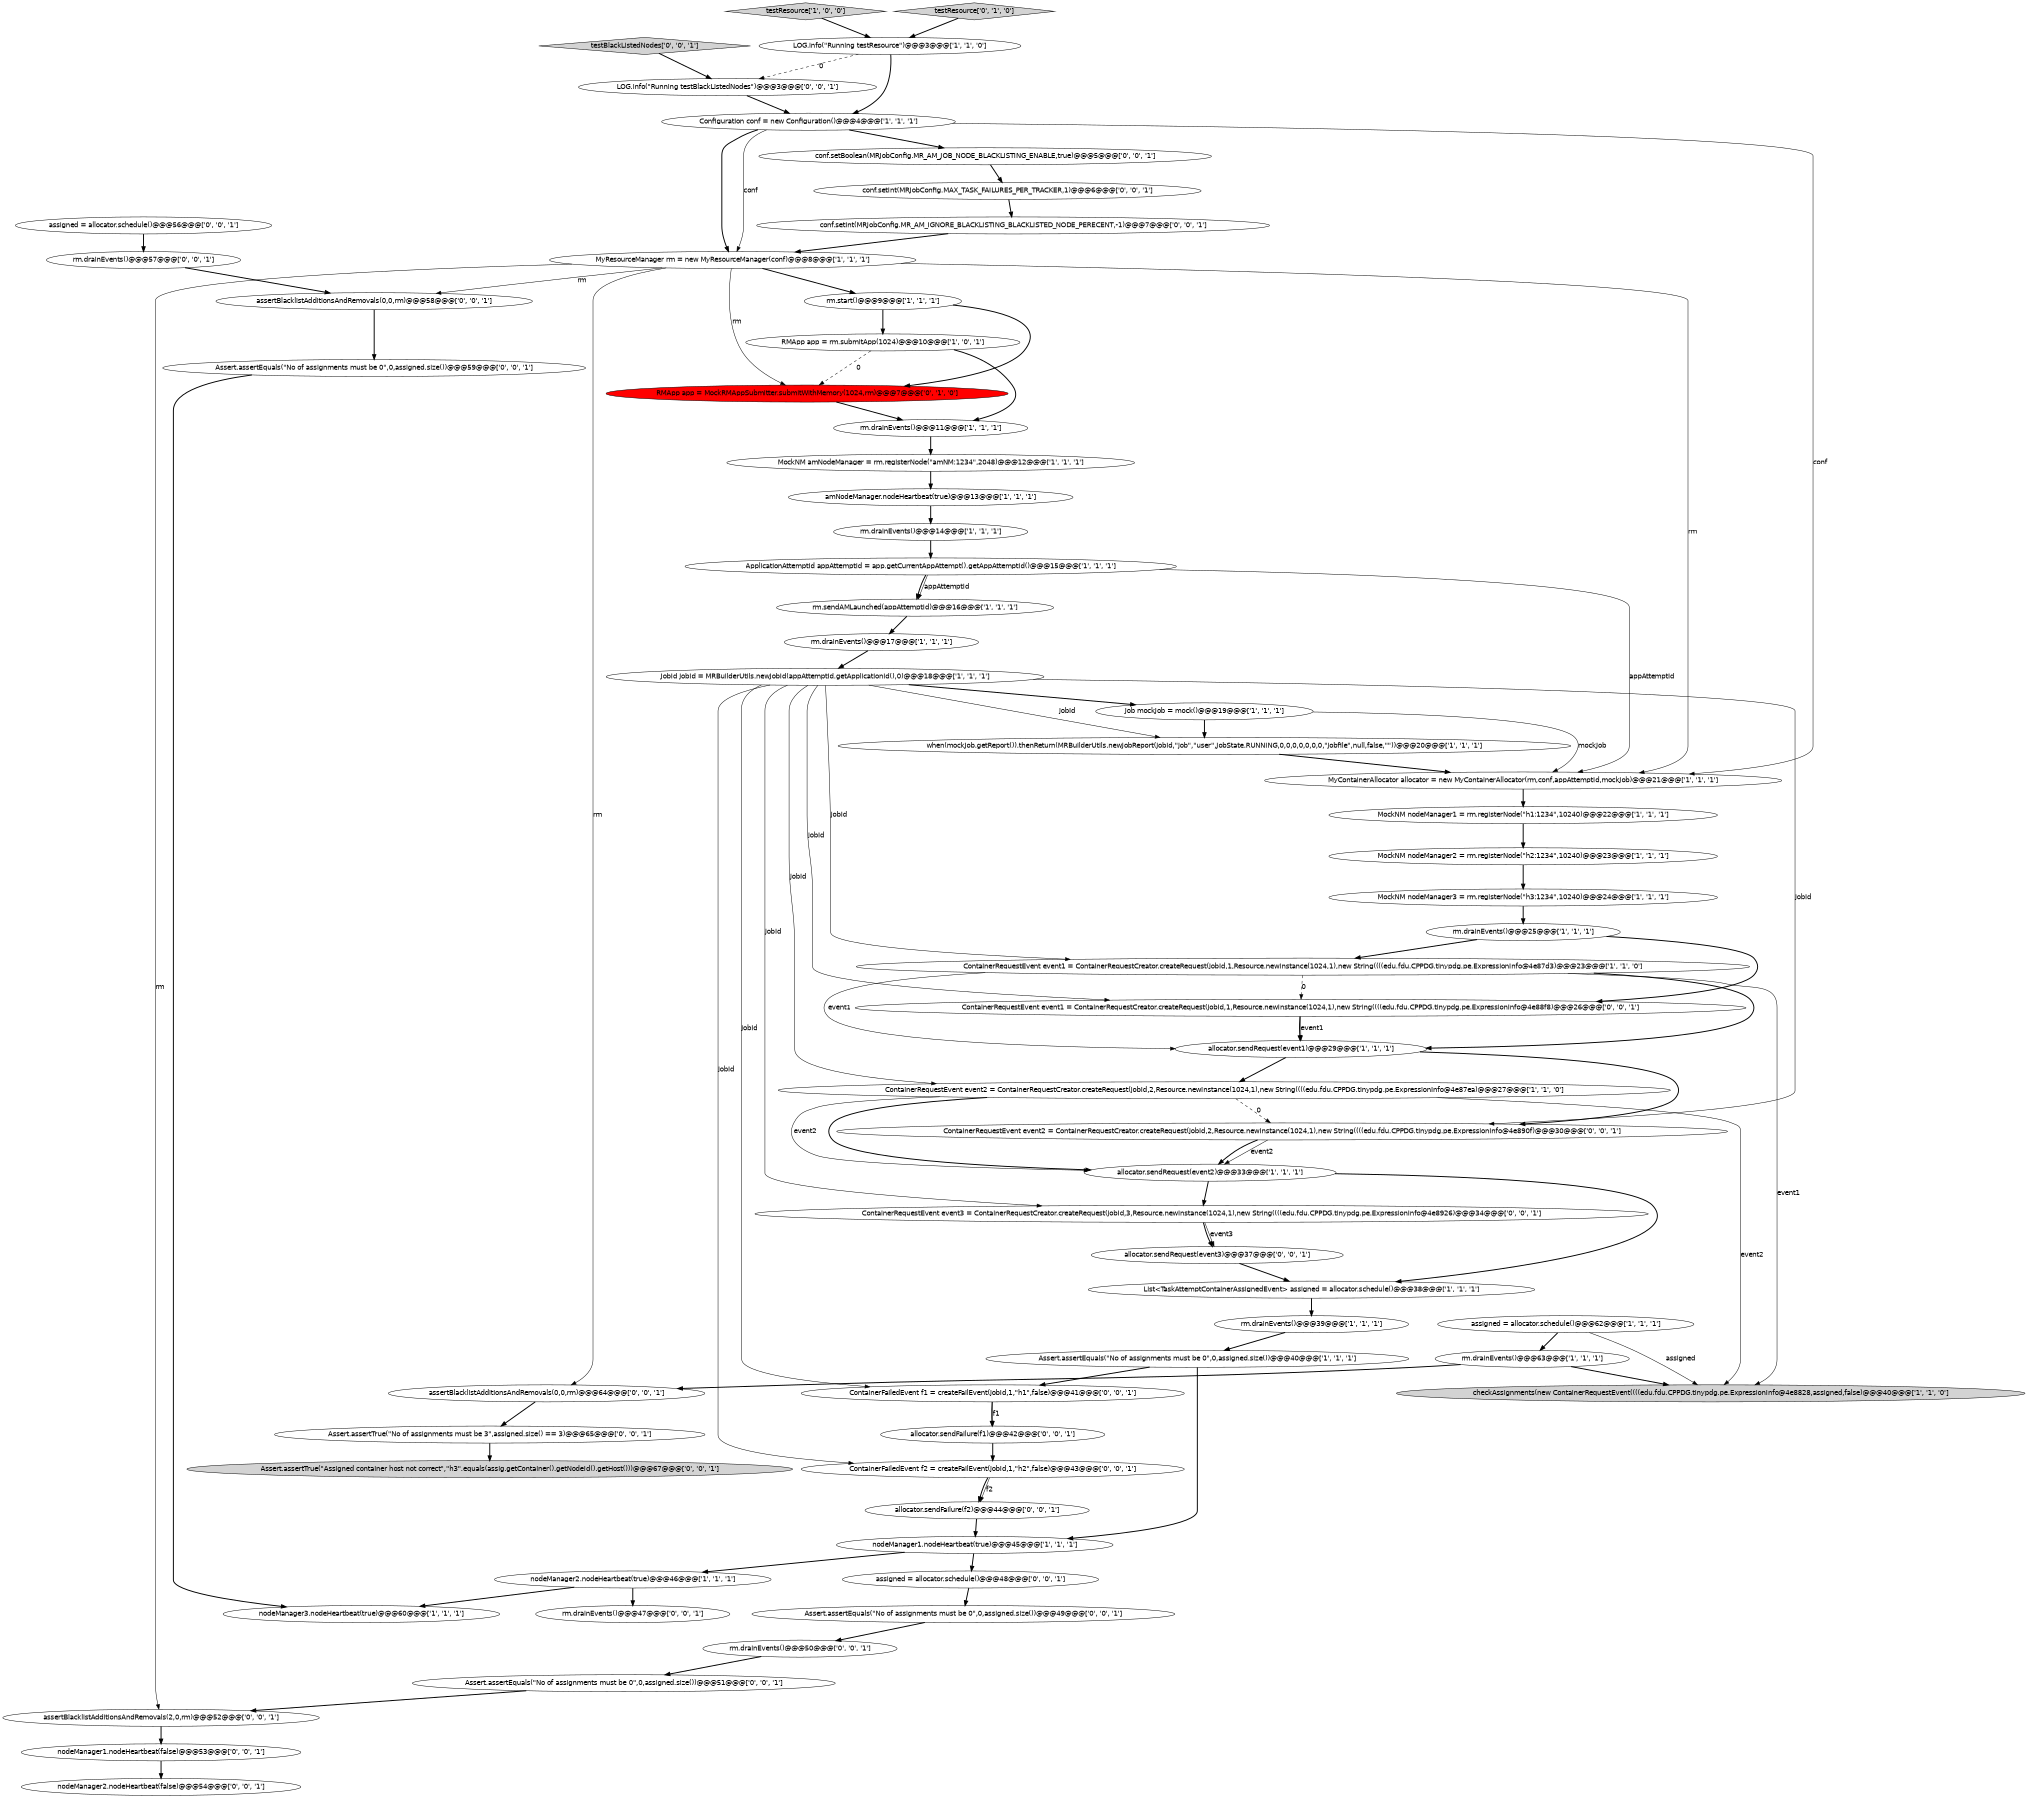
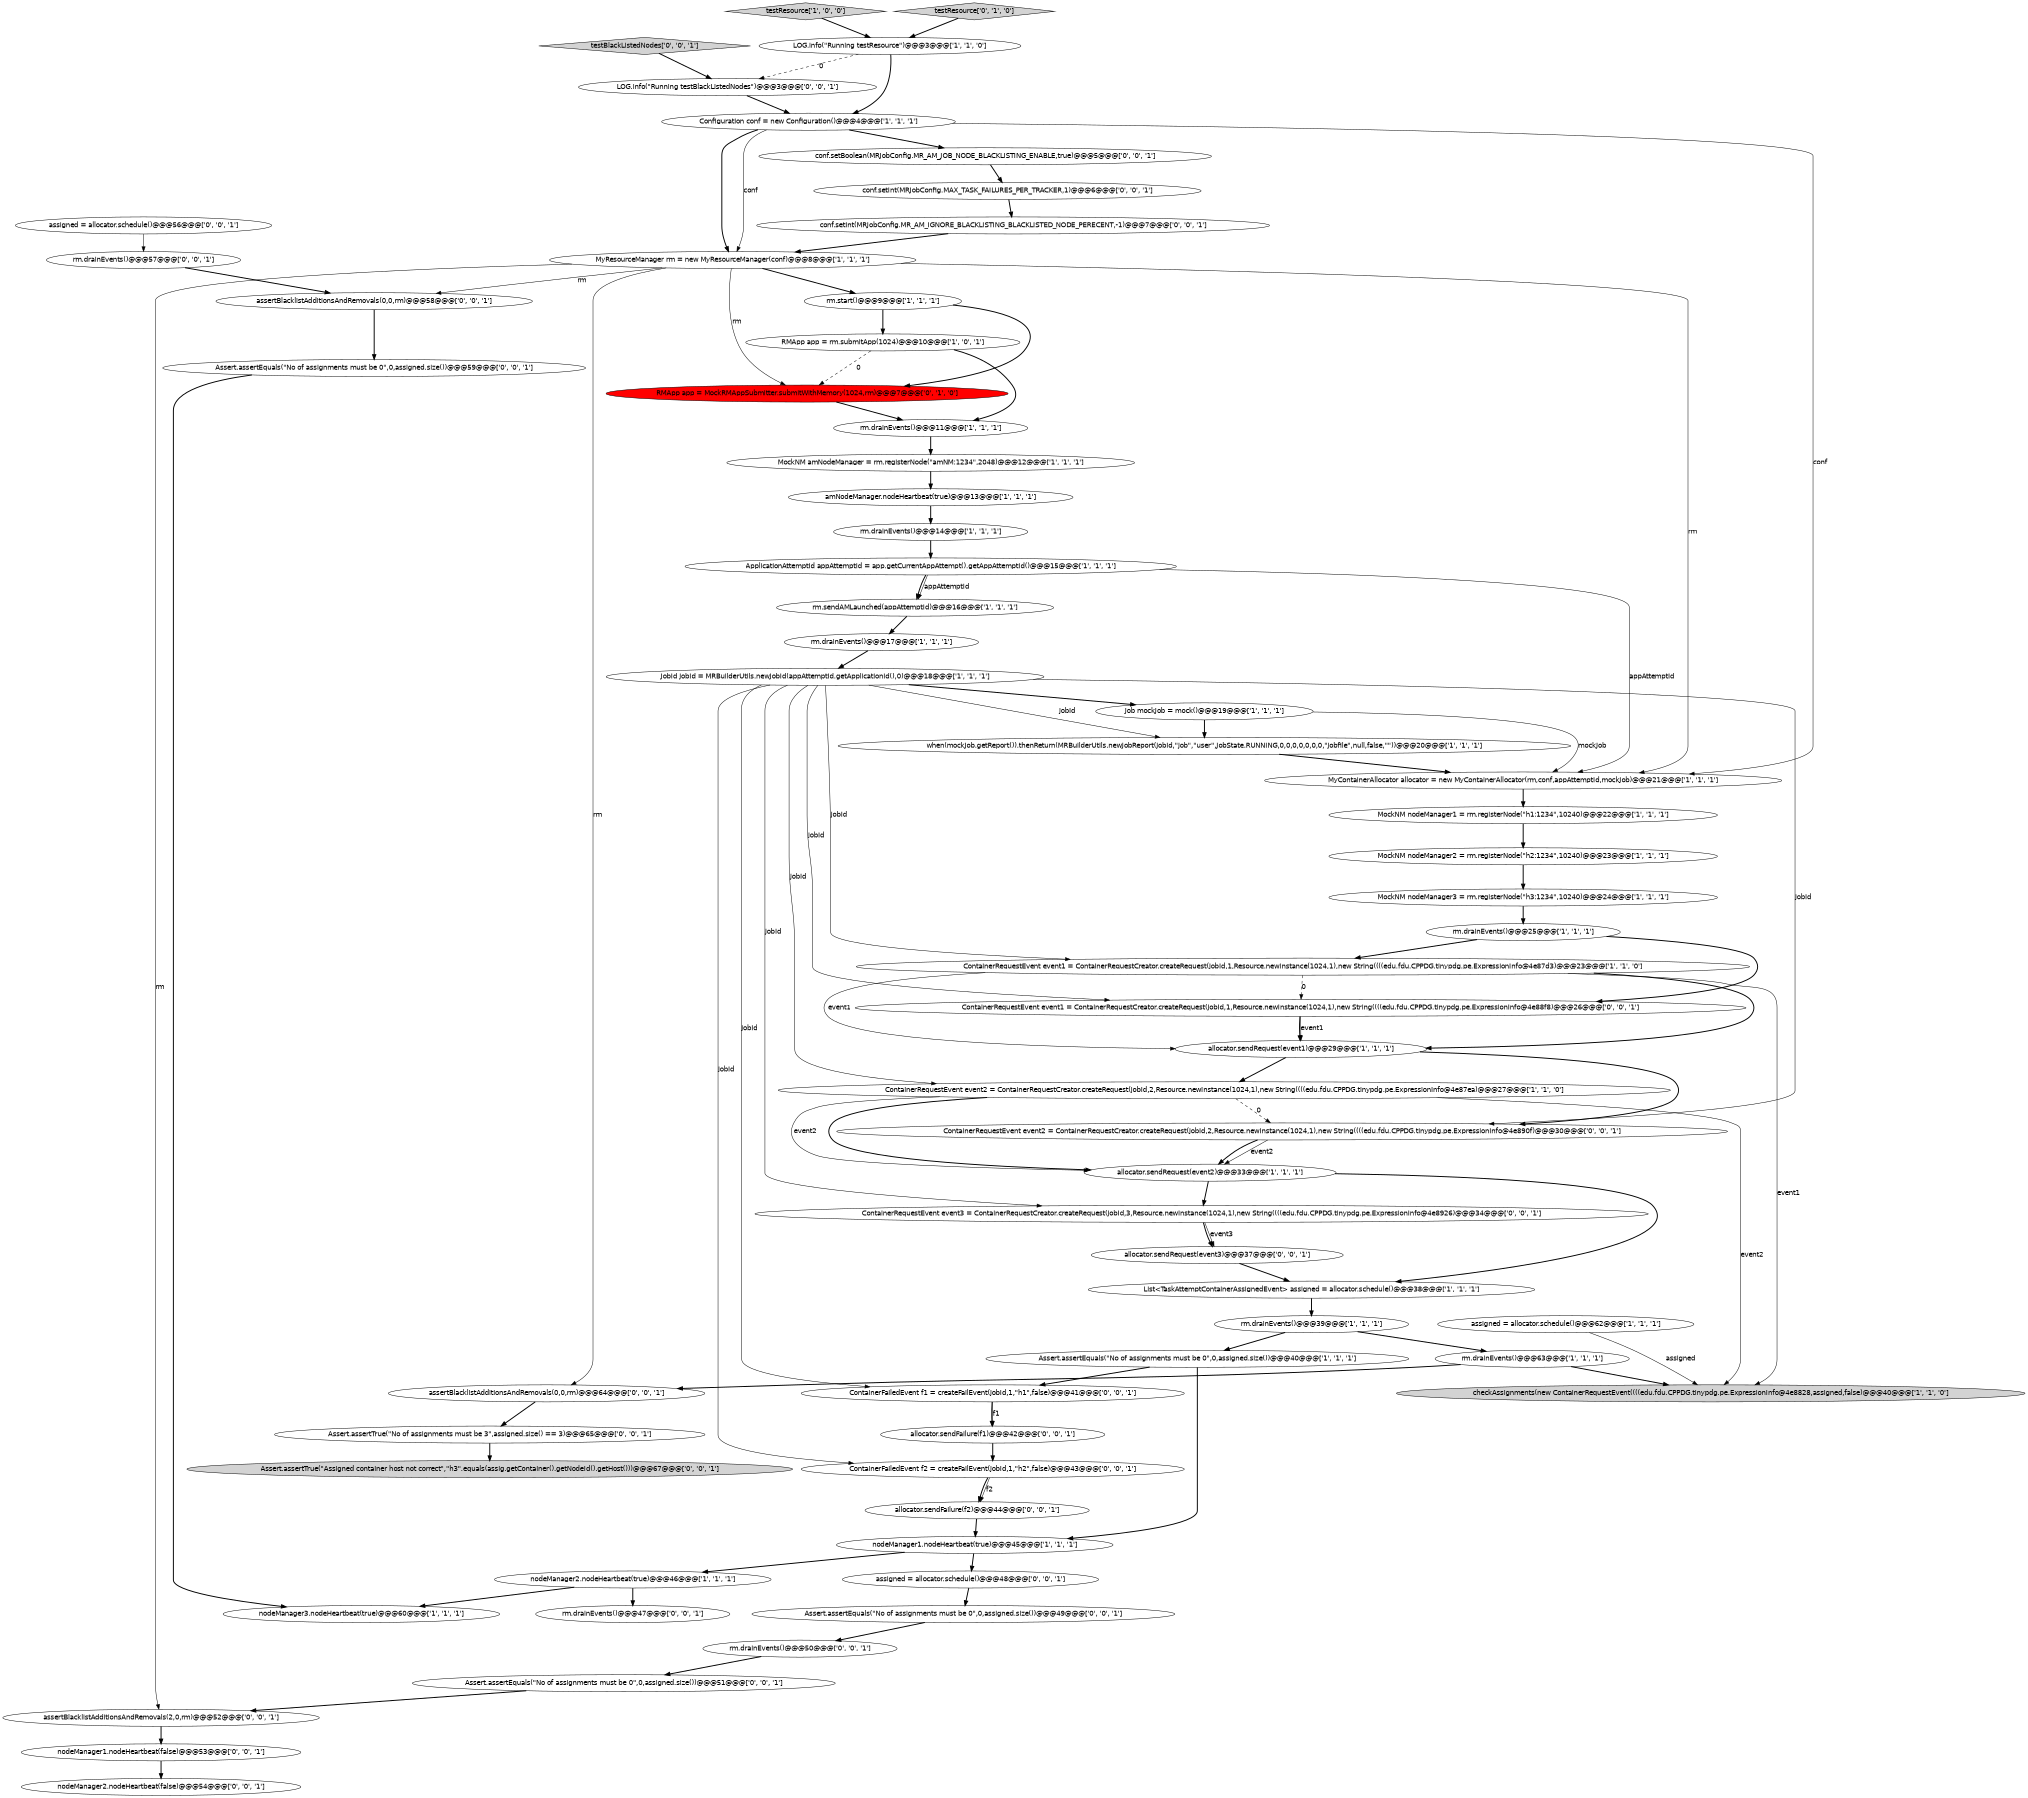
(144, 240) -> (144, 240)
(1551, 1340) -> (1419, 1341)
